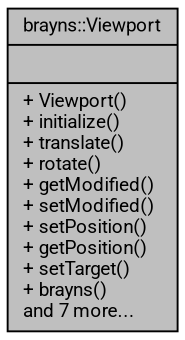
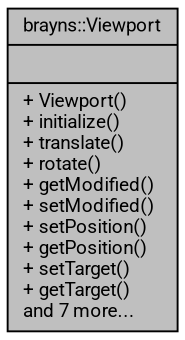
(66, 290) -> (77, 290)
